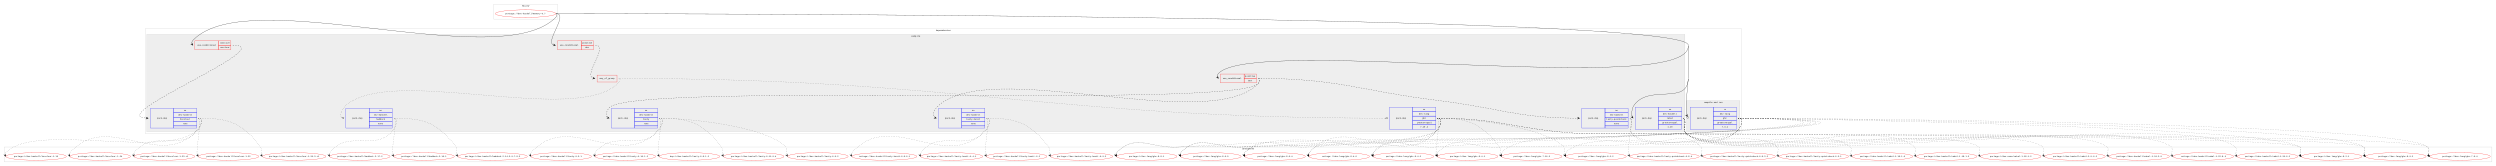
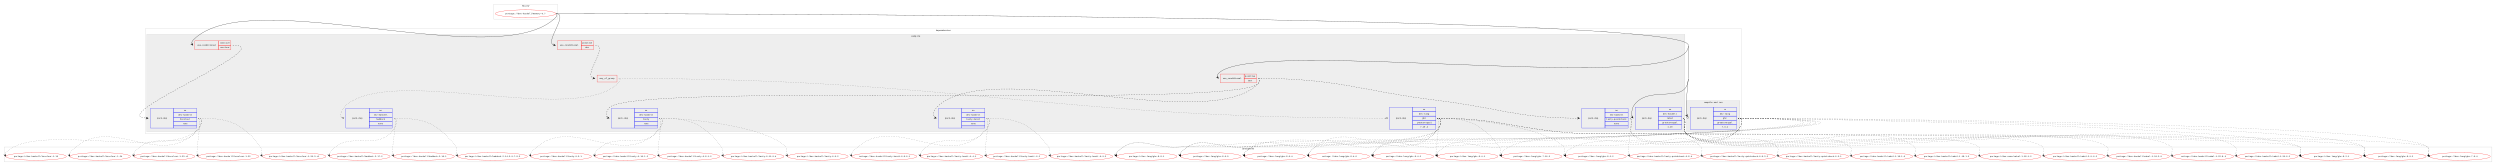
(690, 156) -> (690, 156)
